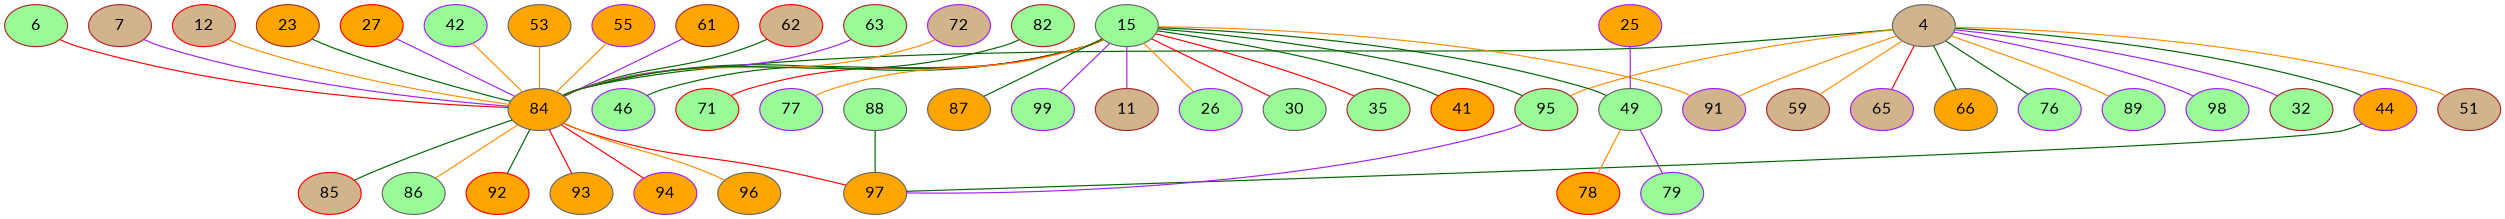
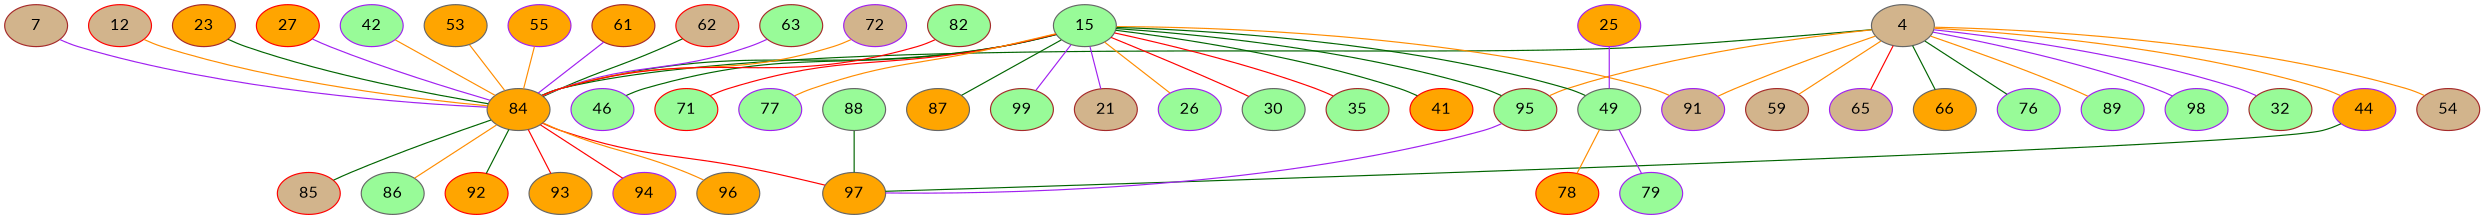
(36, 26) -> none
(2161, 49) -> (2140, 49)
(791, 68) -> (739, 68)
(1043, 110) -> (1022, 110)
(1127, 110) -> (1106, 110)
(2469, 110) -> (2448, 110)
